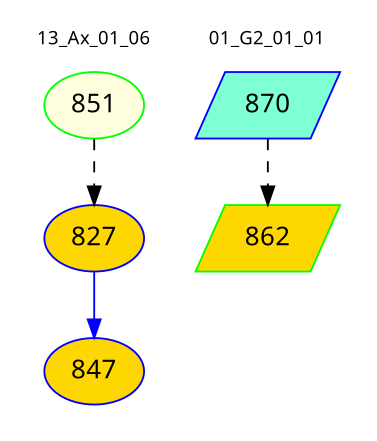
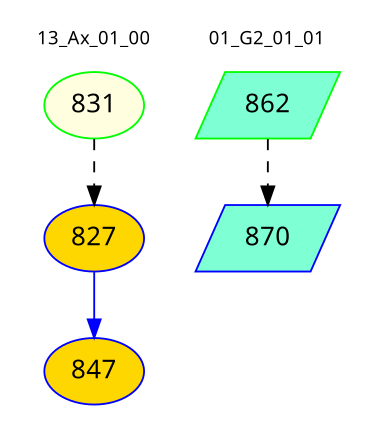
(94, 40) -> (94, 40)
(94, 105) -> (94, 105)
(268, 163) -> (268, 163)
(268, 238) -> (268, 105)
